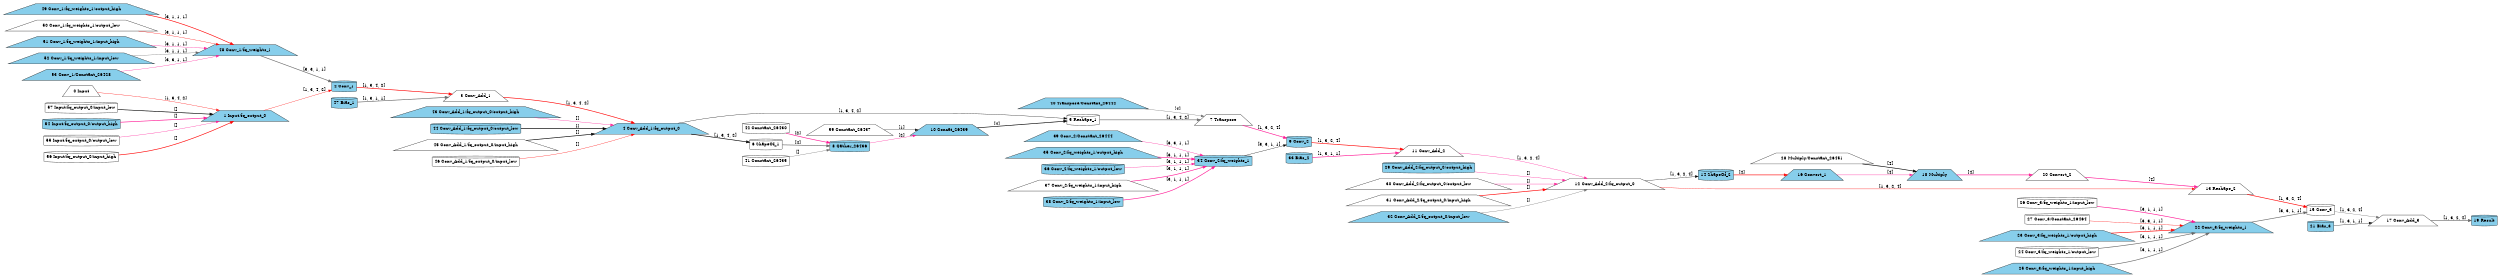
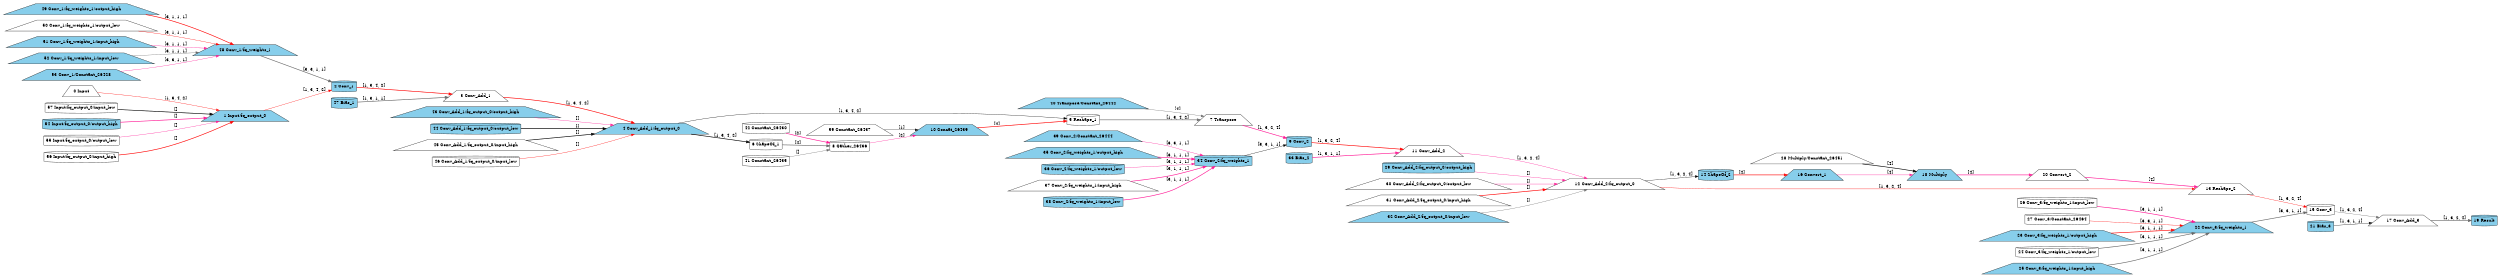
(1021, 125) -> (1021, 125)
(850, 146) -> (850, 146)
(2276, 200) -> (2276, 200)
